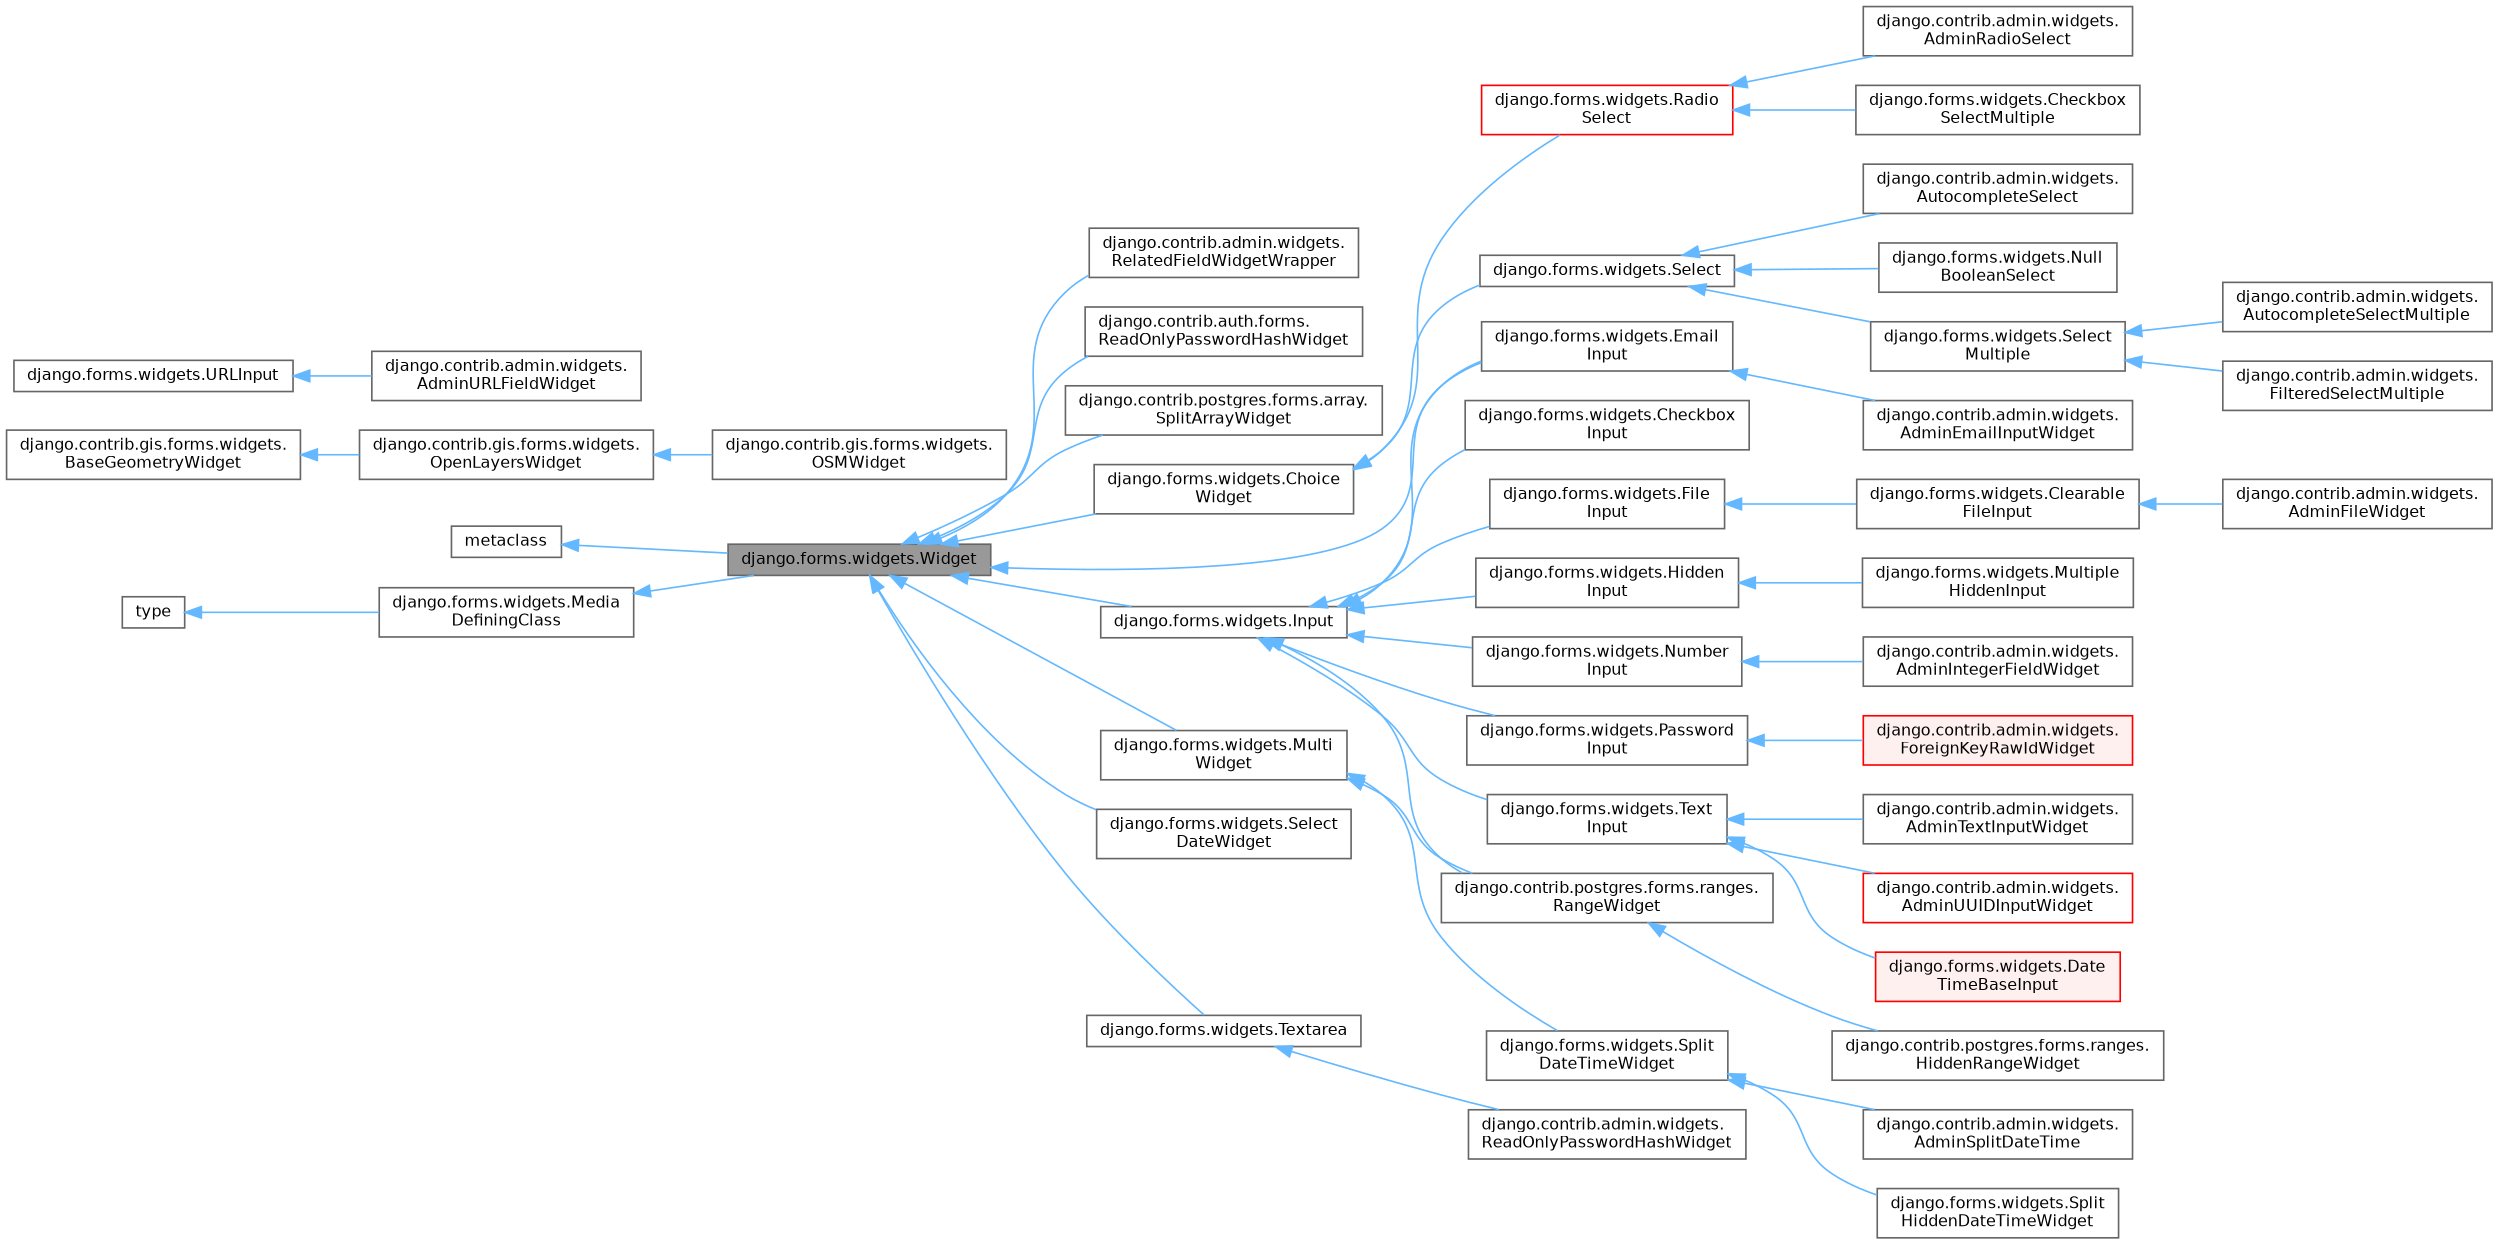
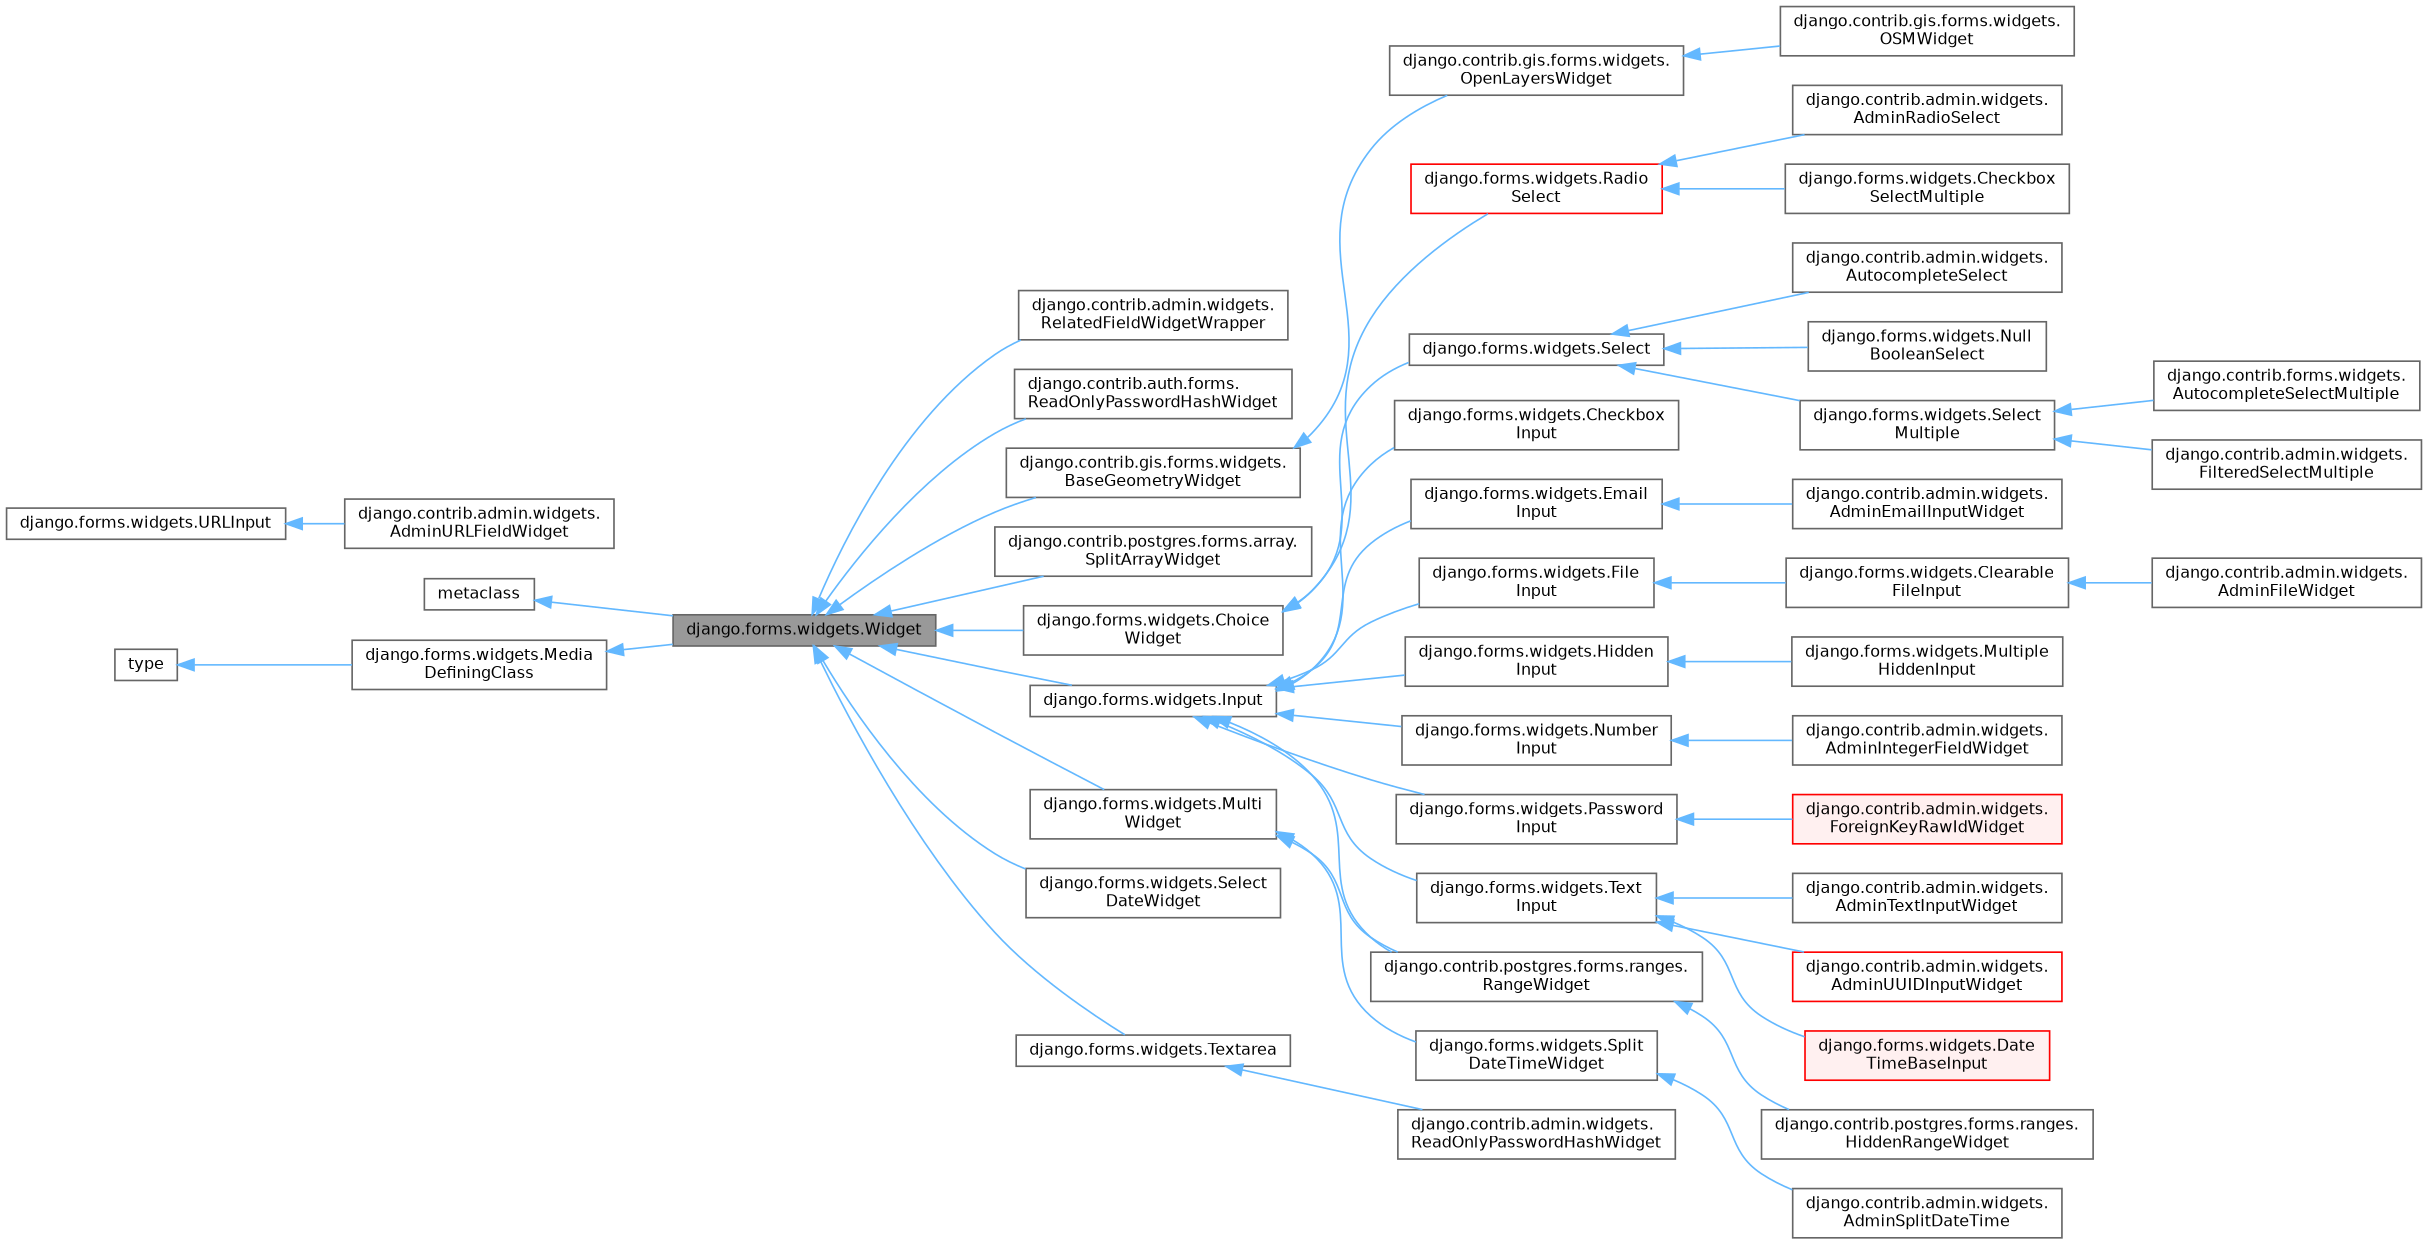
(2357, 307) -> (2287, 386)
(1301, 556) -> (934, 543)
(1998, 1213) -> none
